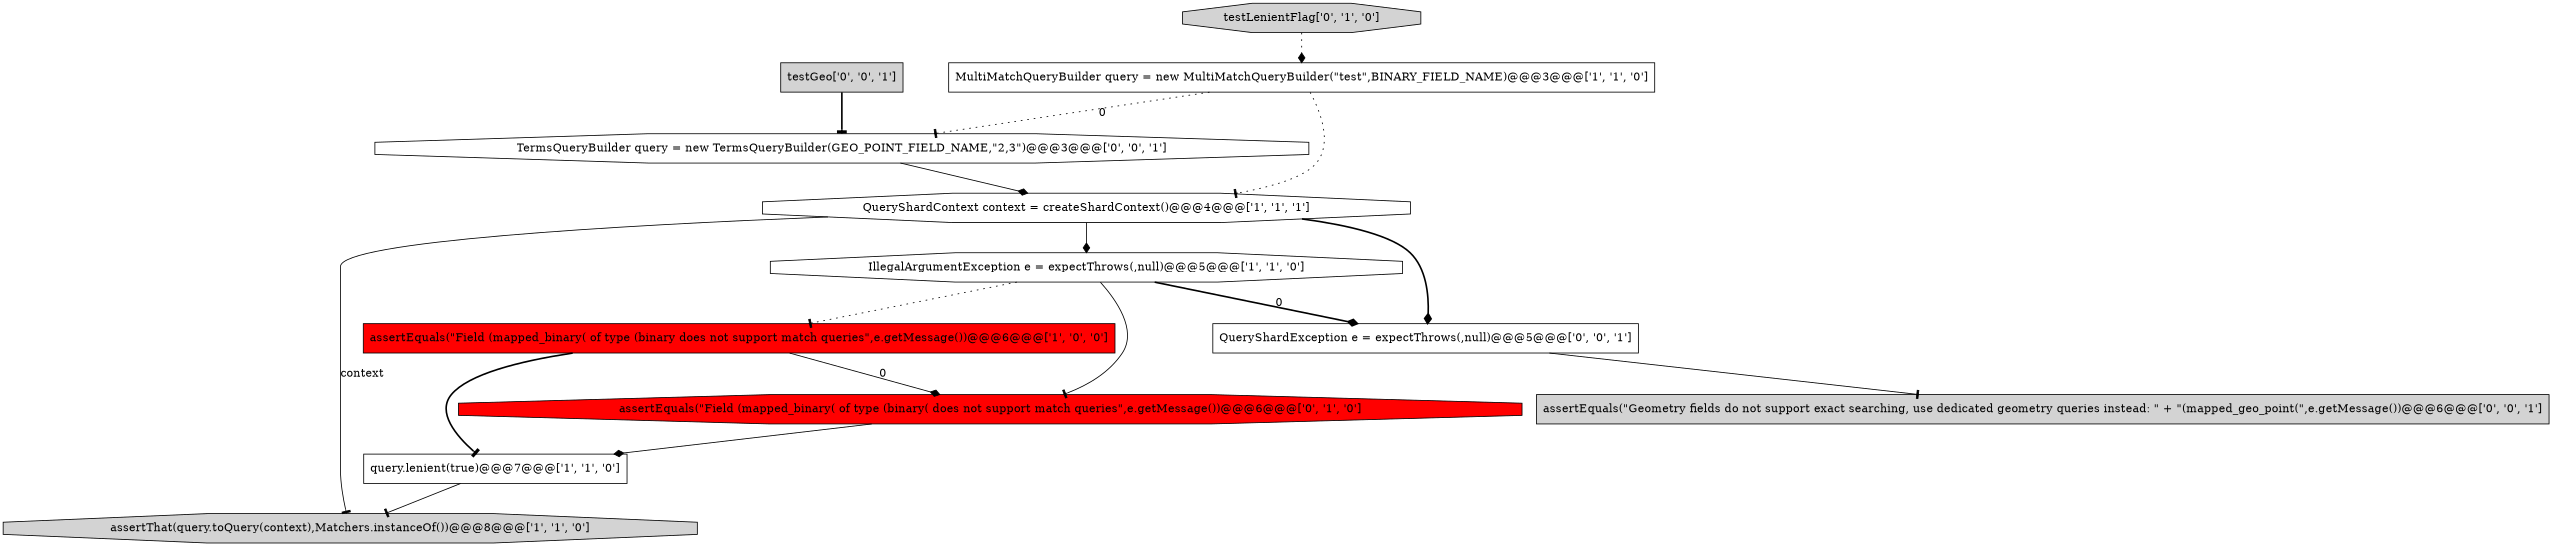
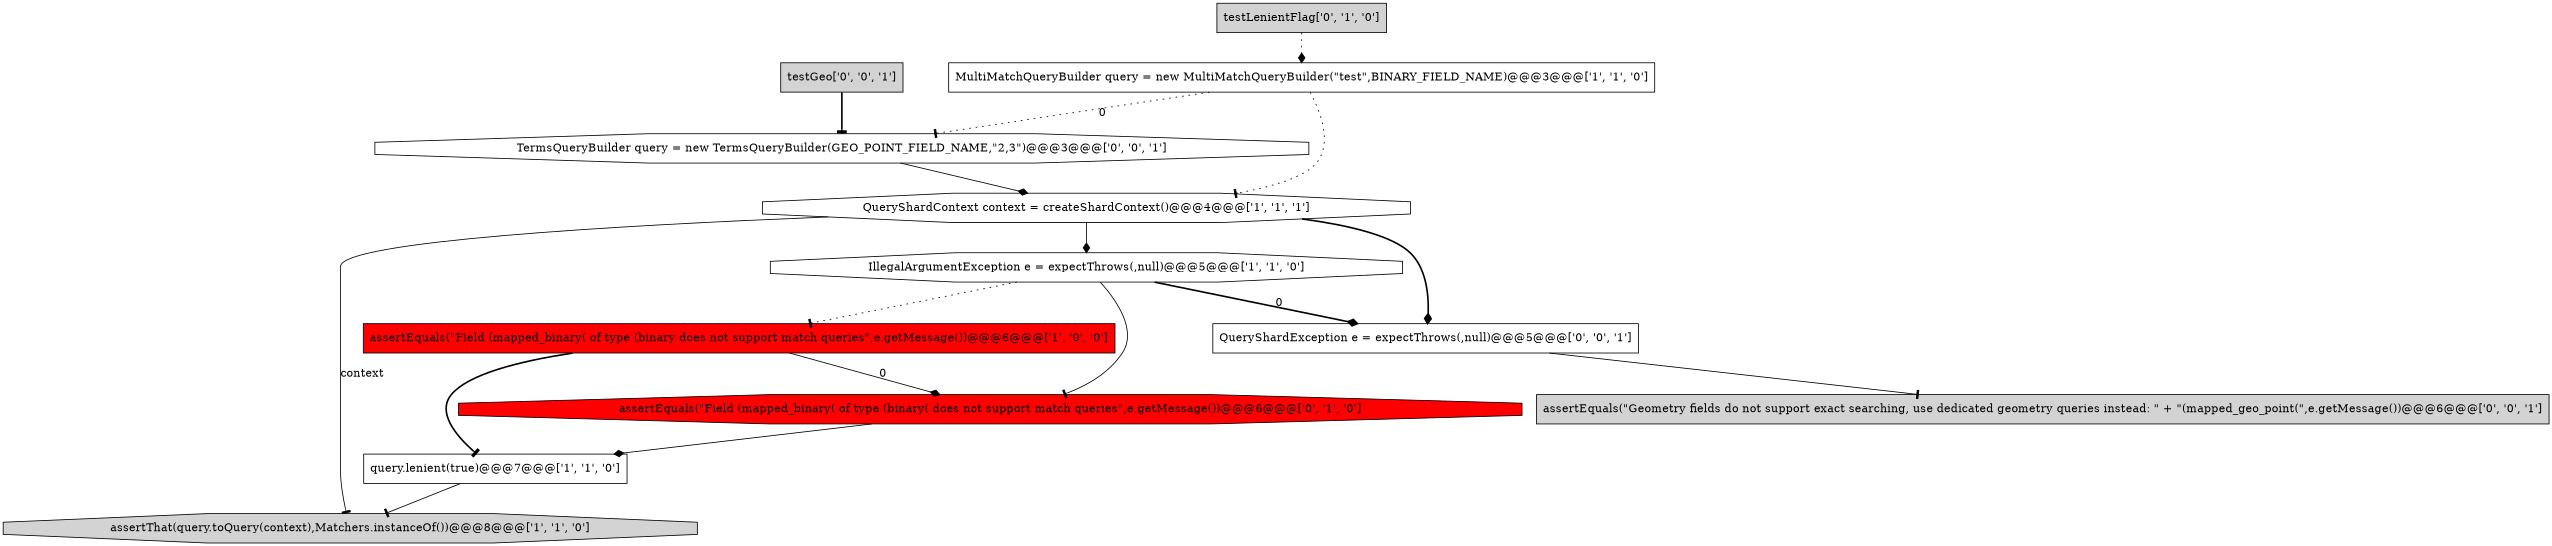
(1302, 18) -> (1302, 18)
